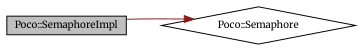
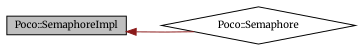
(155, 19) -> (165, 32)
